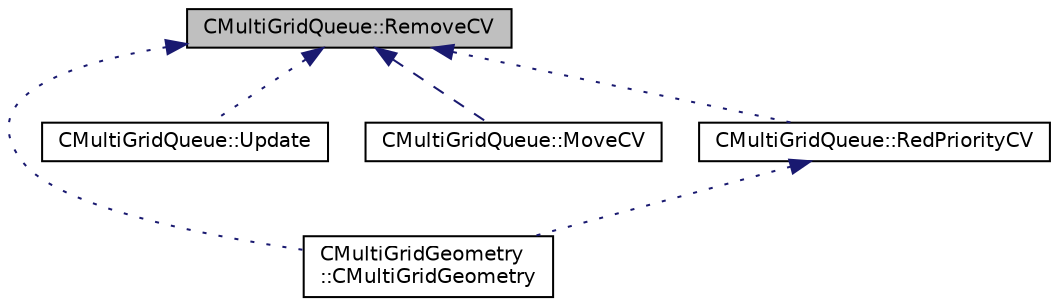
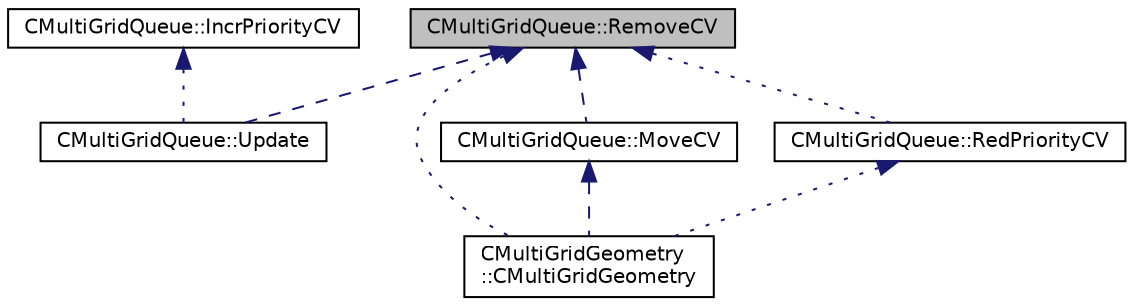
none -> (184, 28)
(258, 91) -> (368, 88)
none -> (589, 209)
